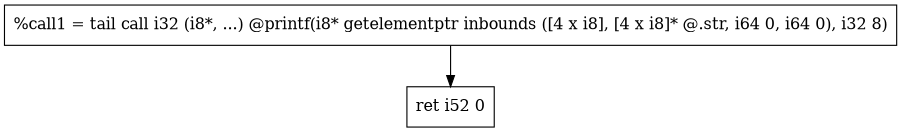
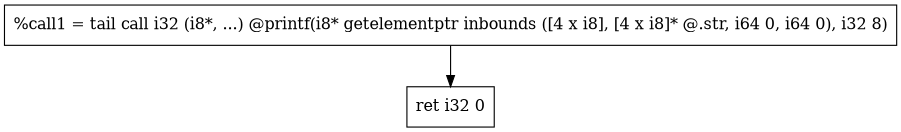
(451, 107) -> (451, 107)
